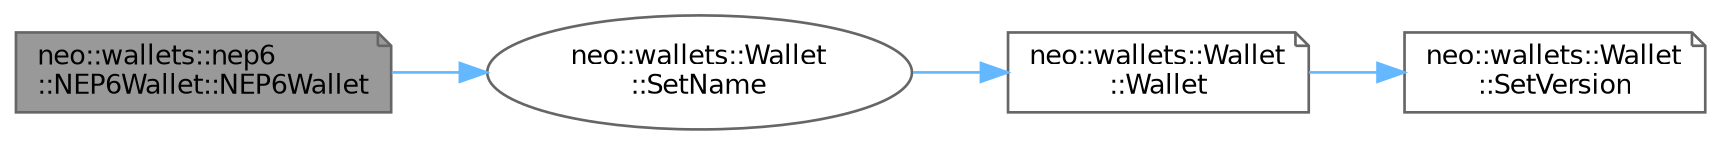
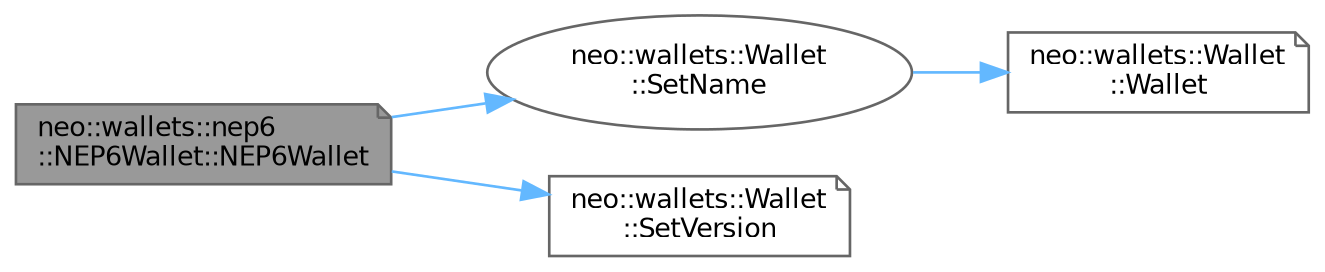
(1343, 72) -> (457, 181)
